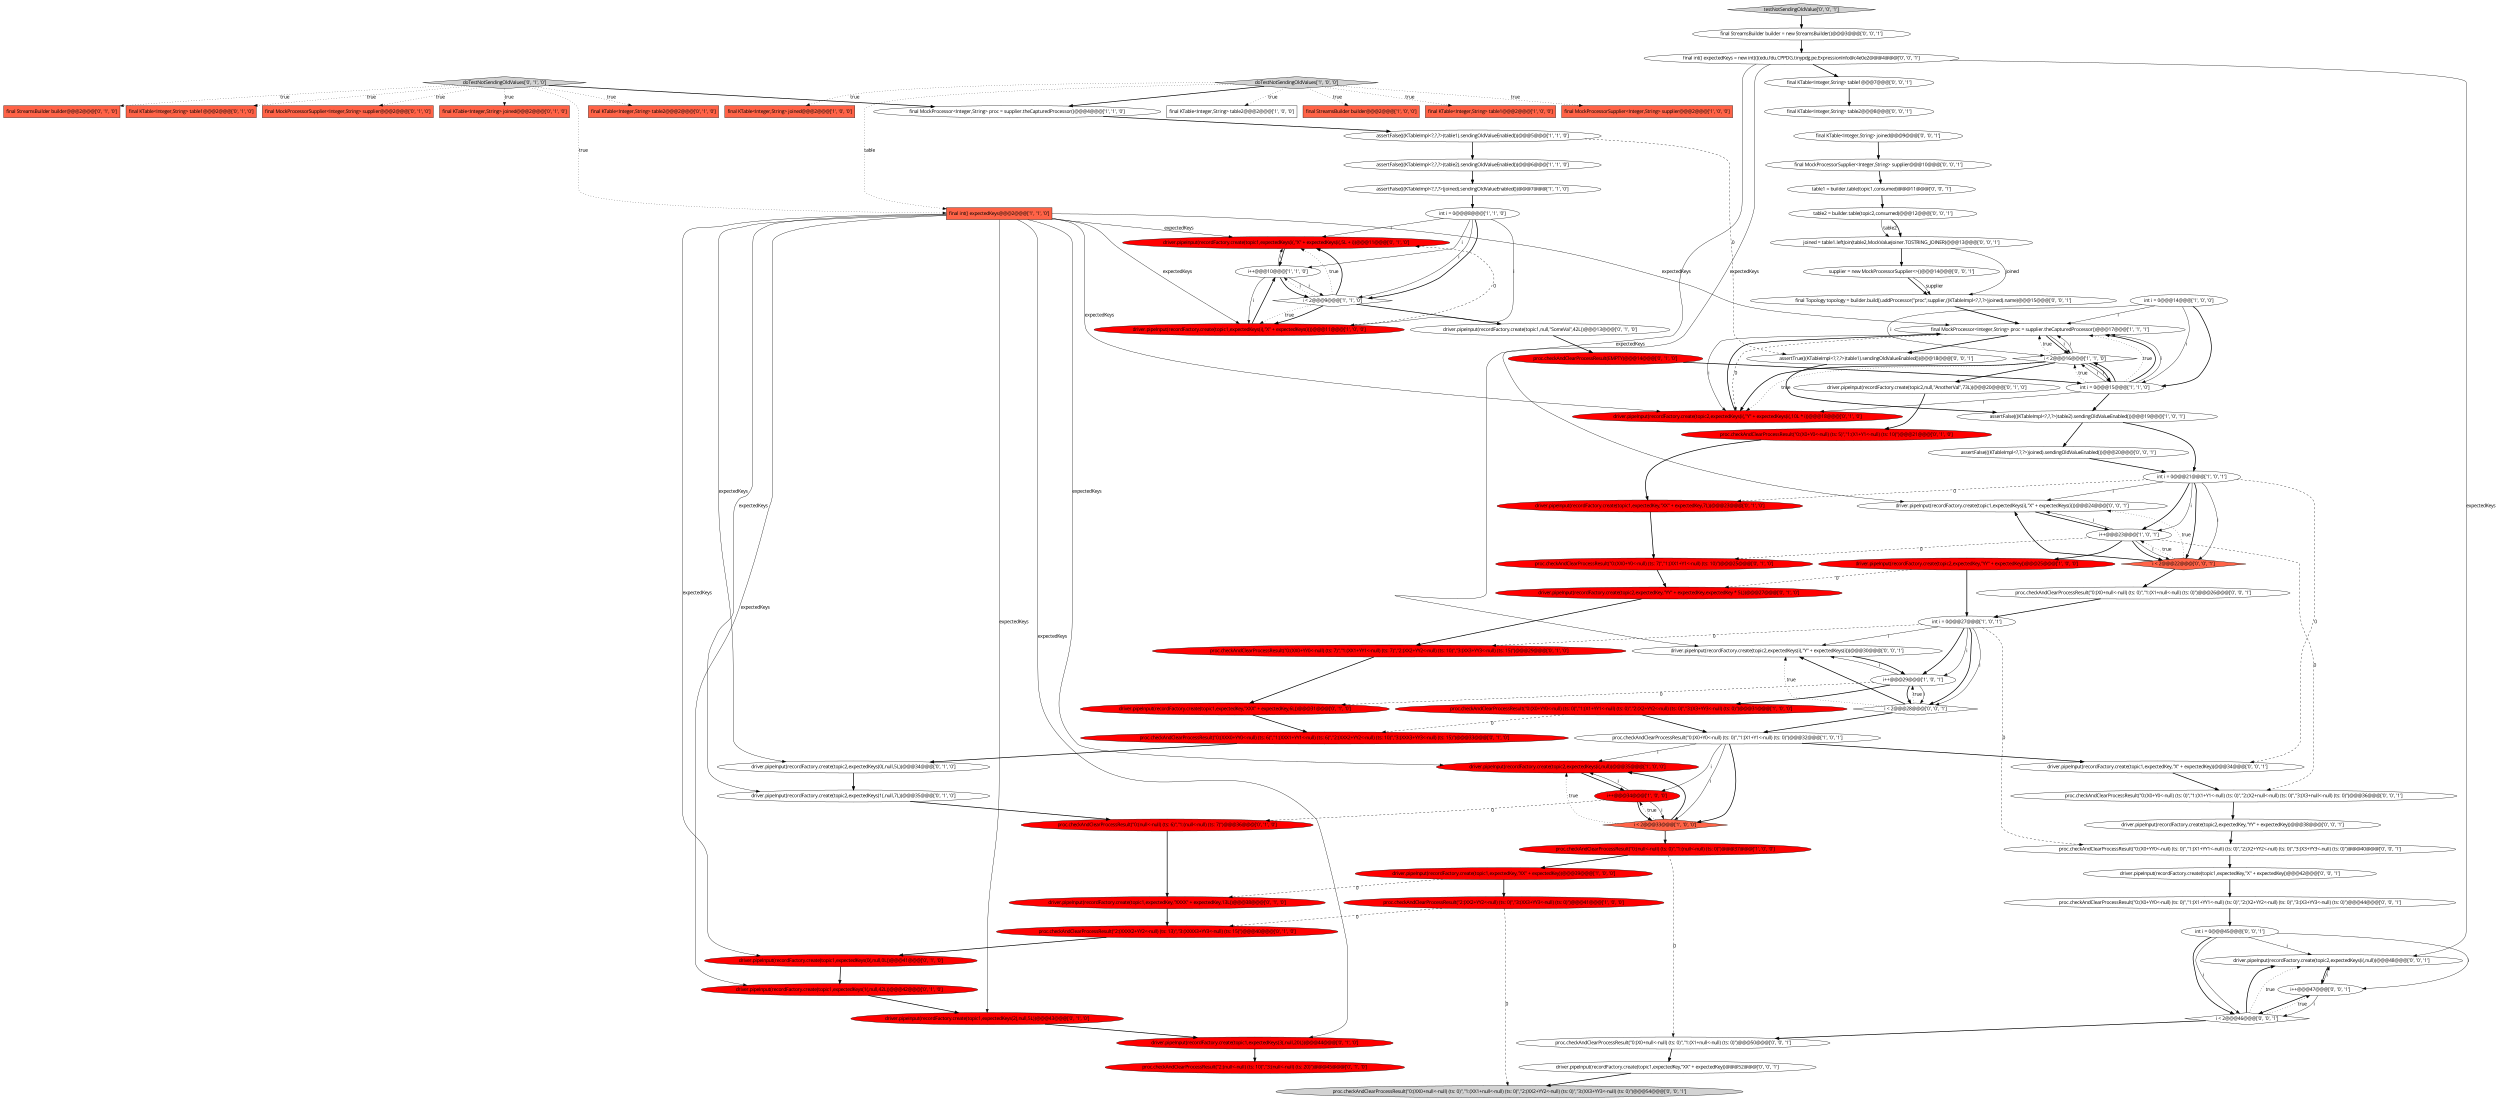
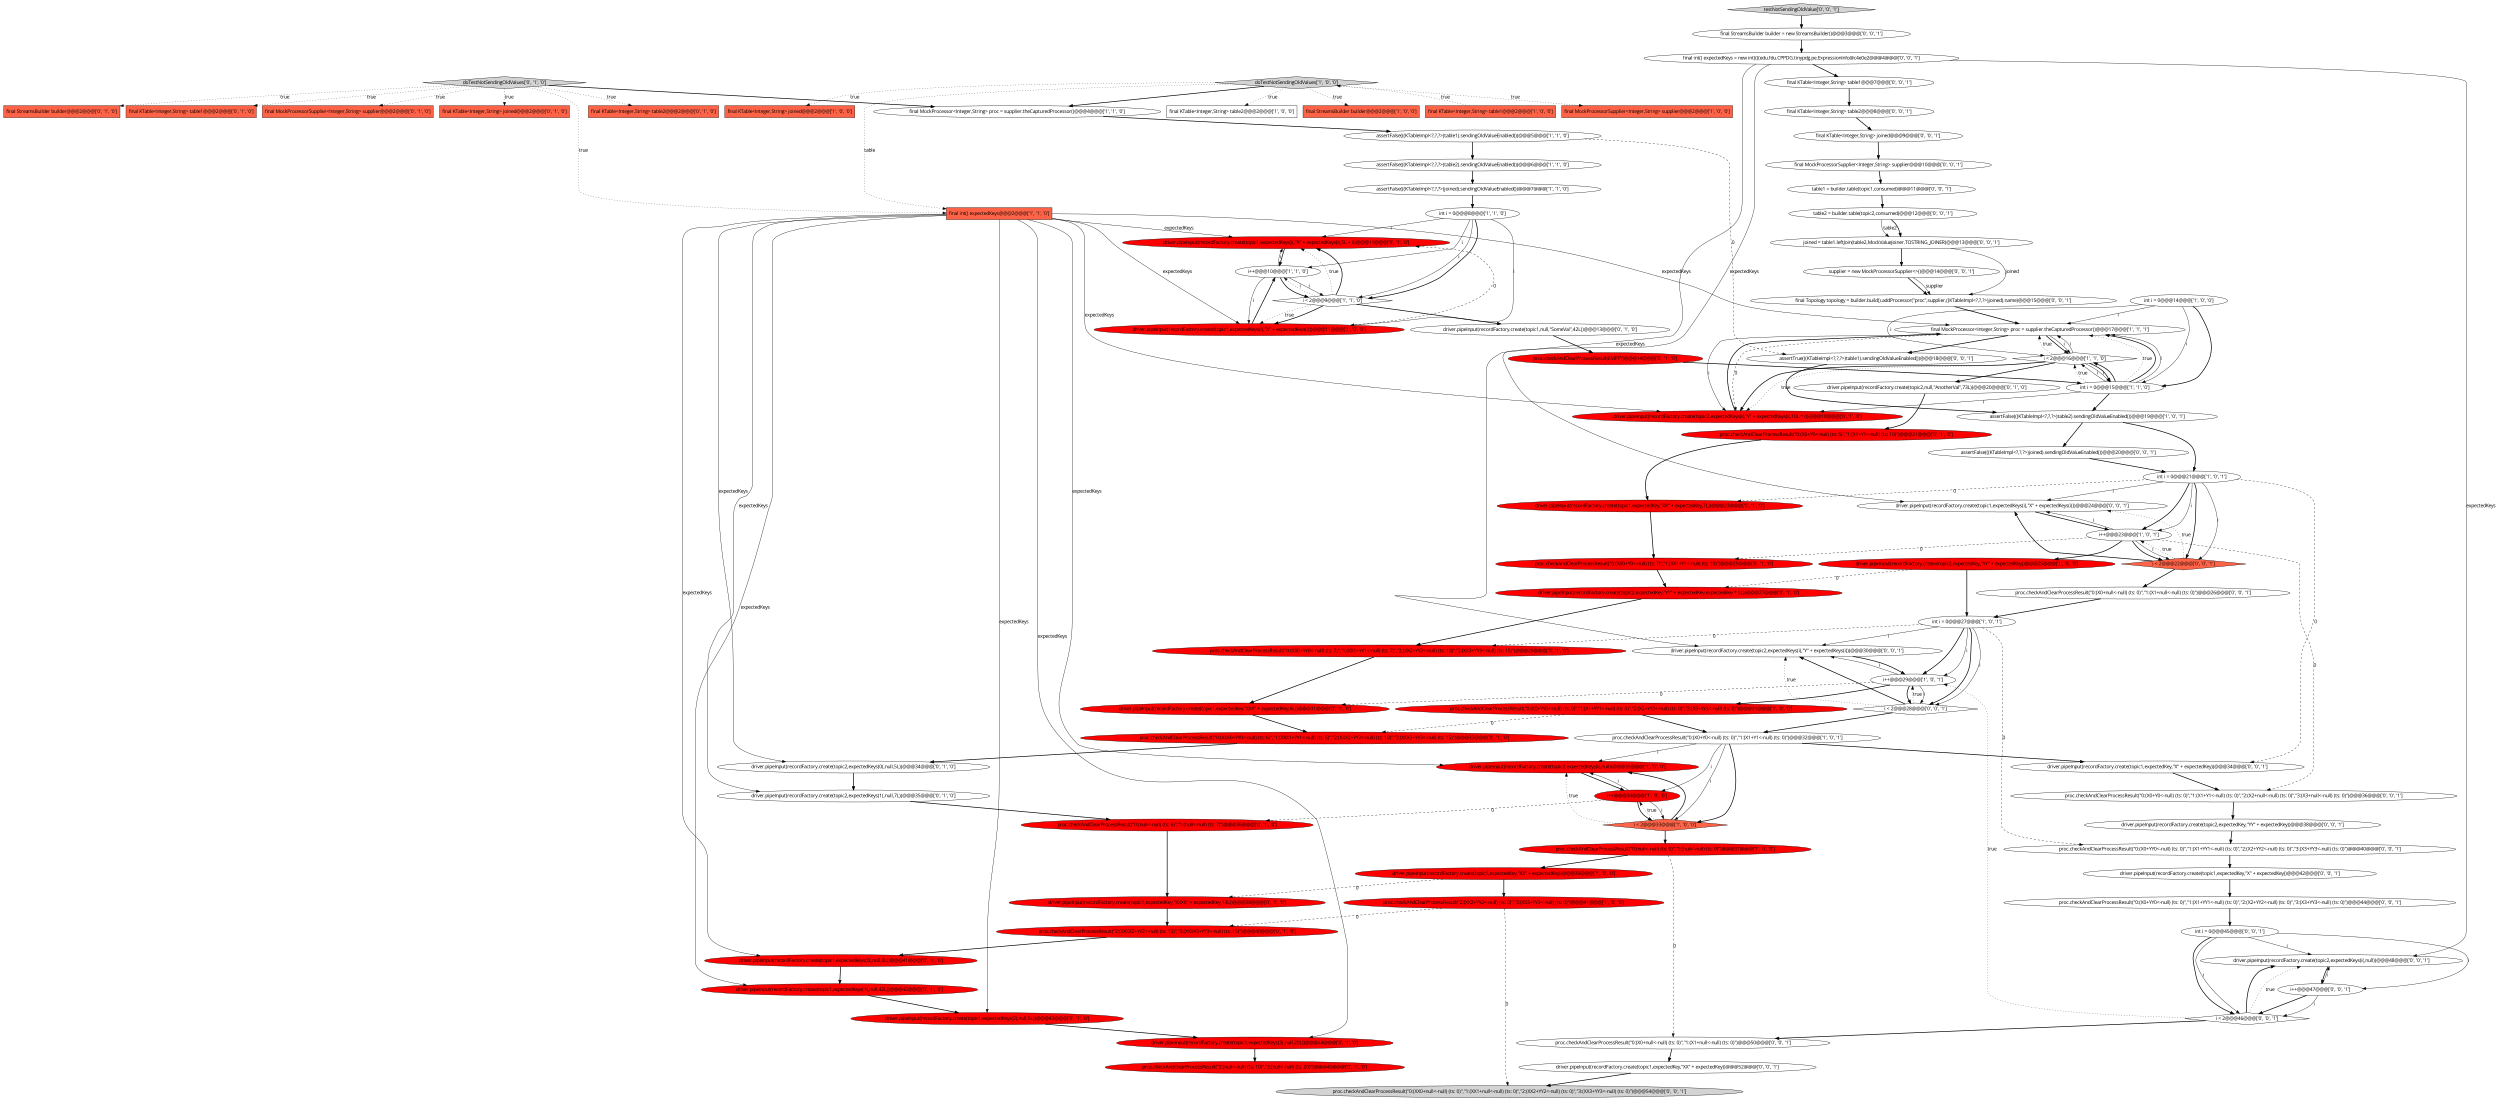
(1385, 96) -> (1408, 93)
none -> (1862, 123)
(2286, 1007) -> (1988, 932)
